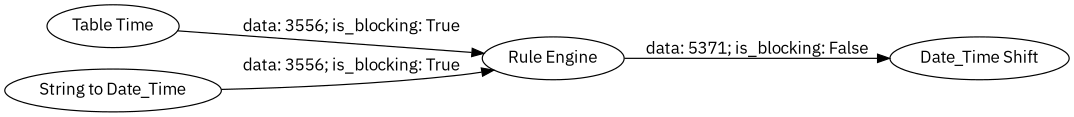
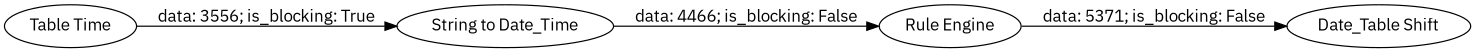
(325, 42) -> (261, 26)
(980, 58) -> (1379, 26)
(352, 66) -> (746, 17)
